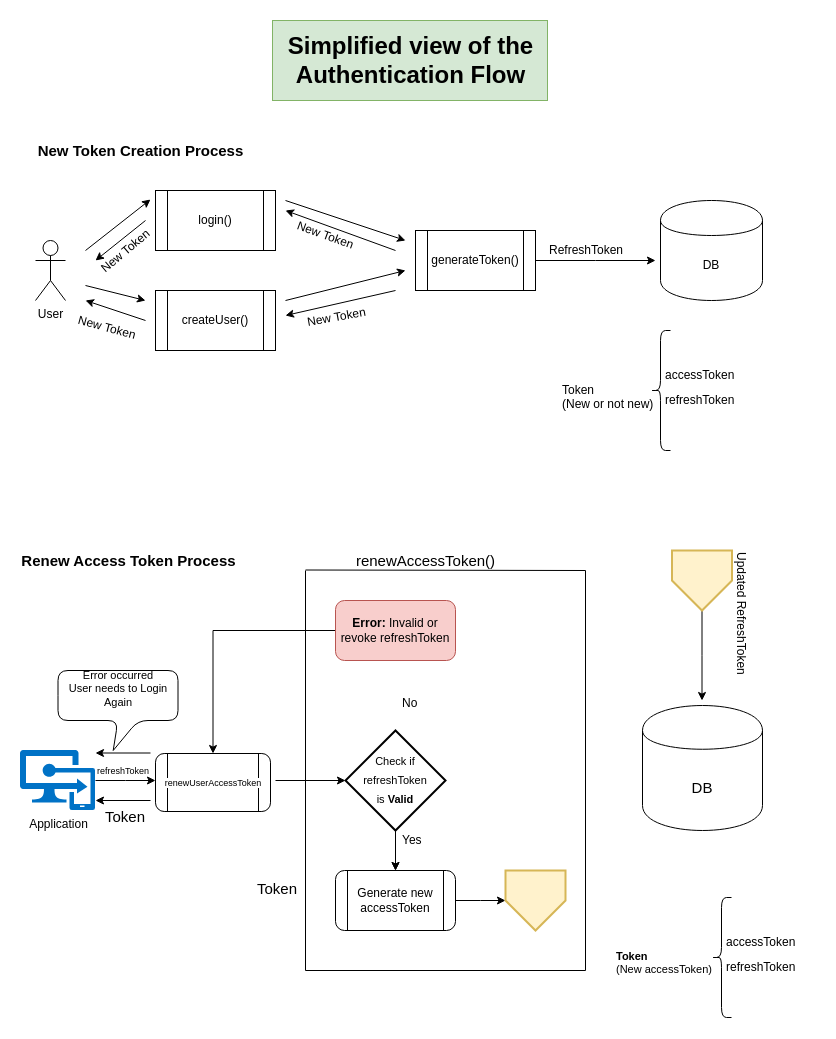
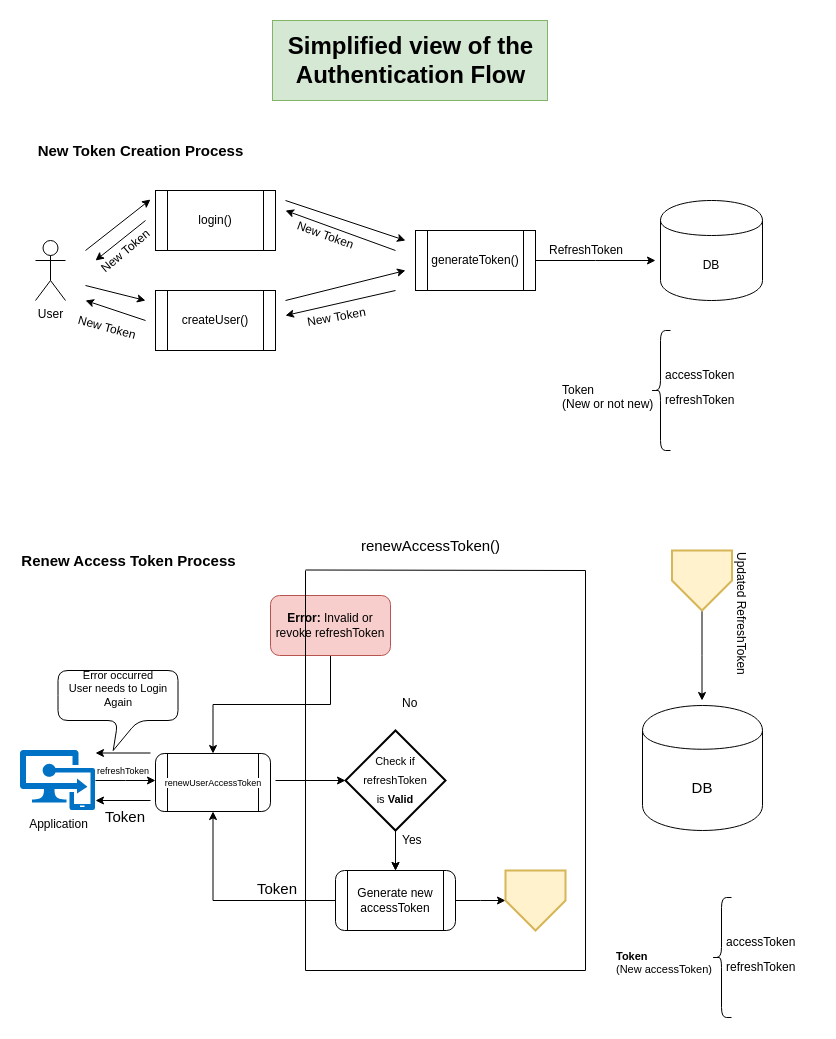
(426, 561) -> (431, 546)
(396, 631) -> (331, 626)
none -> (233, 901)
